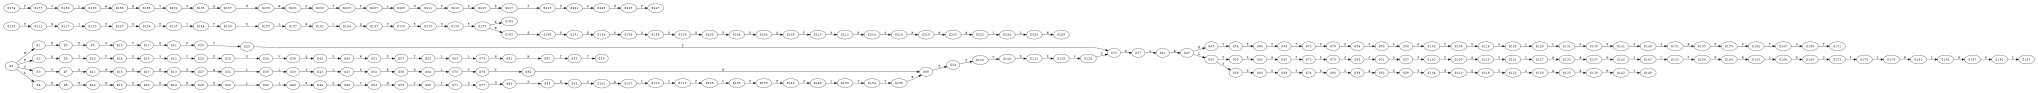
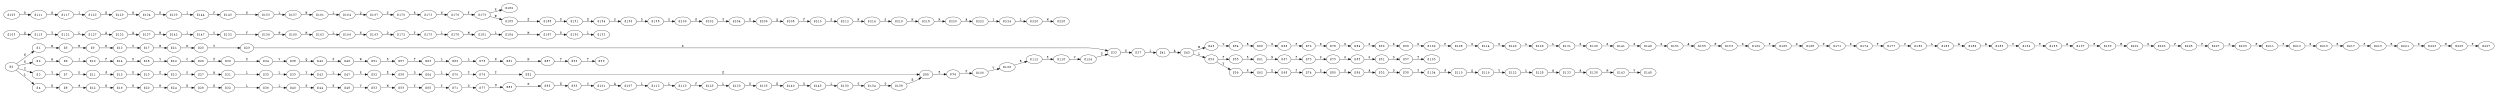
none -> (1850, 46)
(1444, 59) -> none
